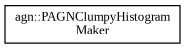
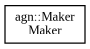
(92, 24) -> (45, 24)
